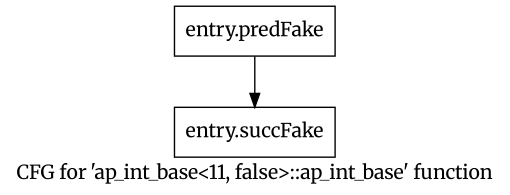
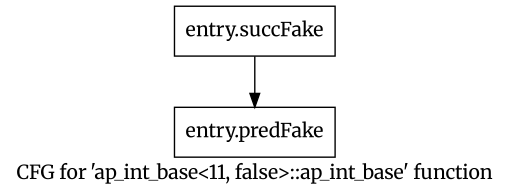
(255, 75) -> (255, 75)
